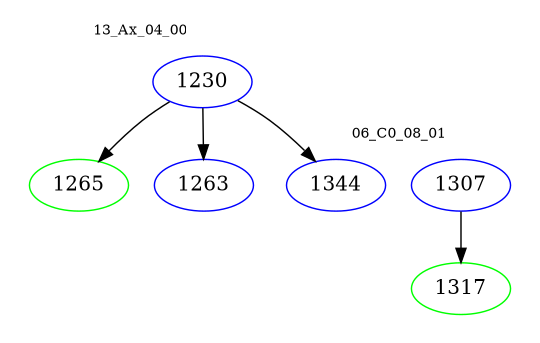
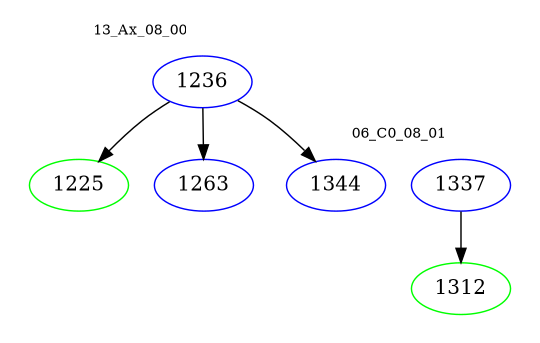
(141, 31) -> (141, 31)
(202, 82) -> (202, 82)
(79, 185) -> (79, 185)
(461, 185) -> (461, 185)
(461, 289) -> (461, 289)
